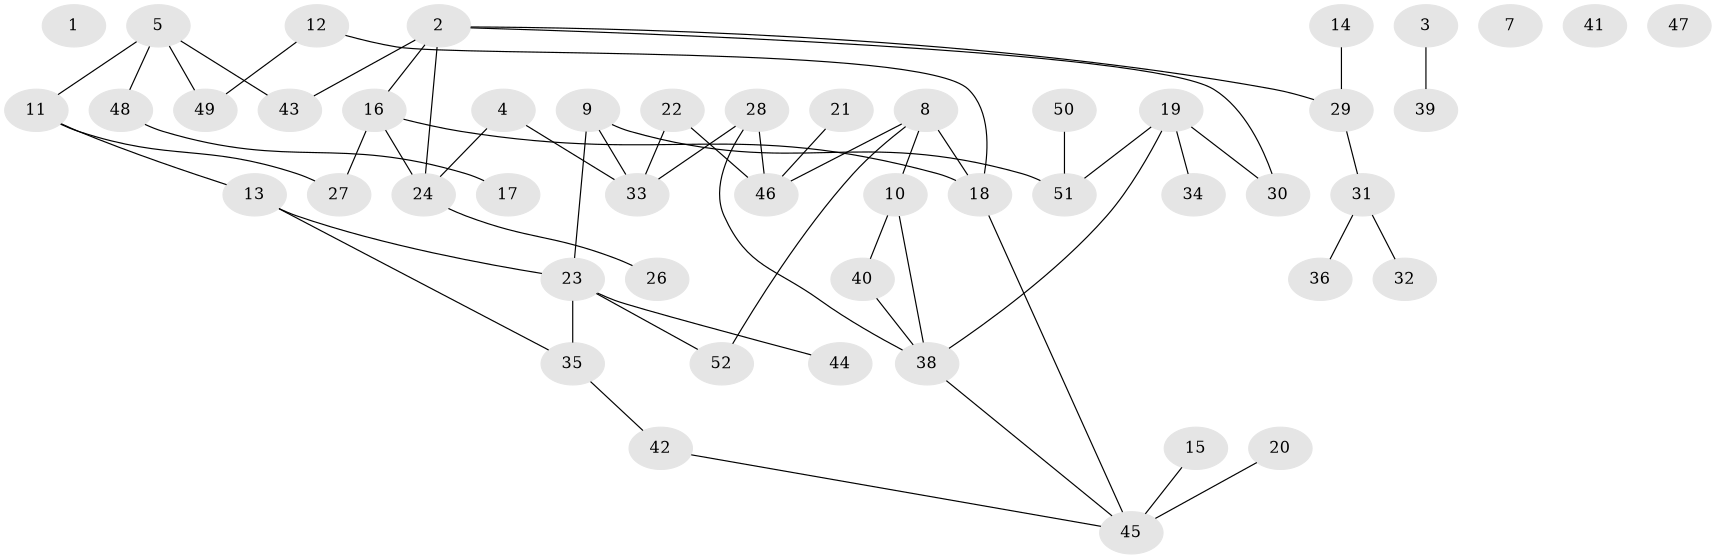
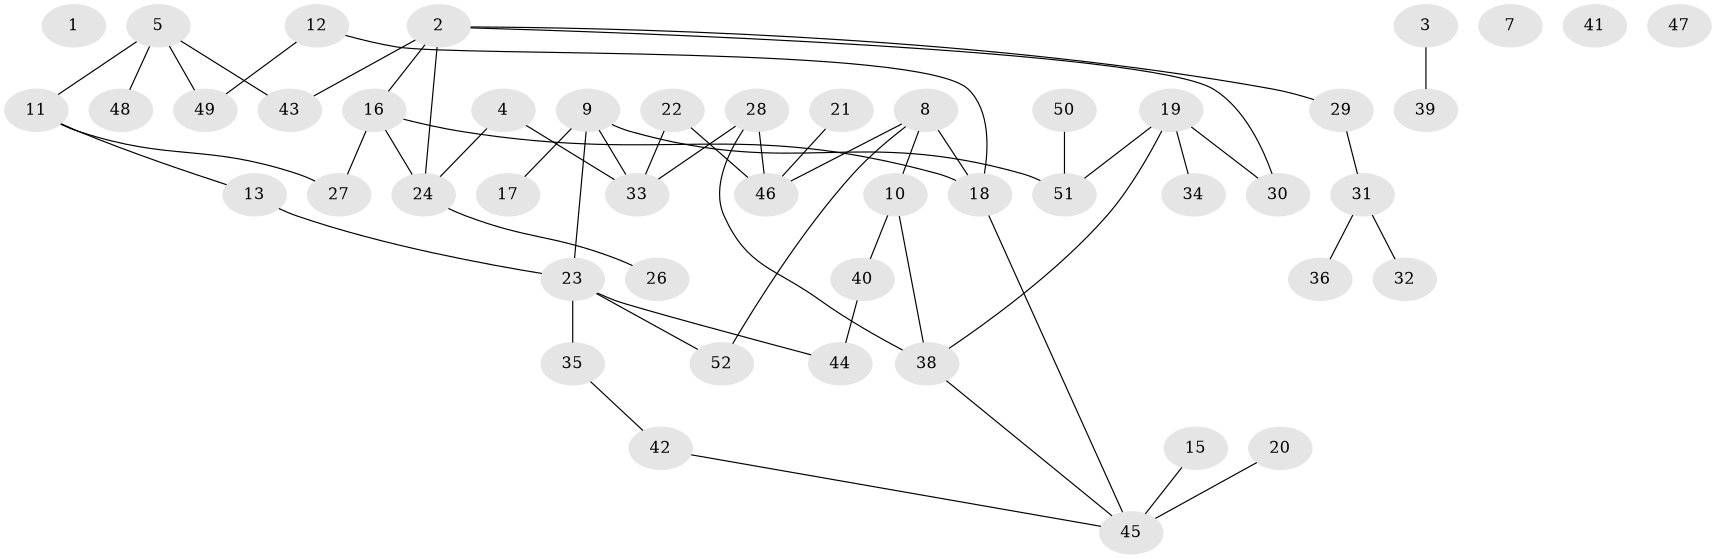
(1341, 26) -> none
(315, 153) -> (548, 153)
(414, 279) -> none
(895, 322) -> (849, 329)
